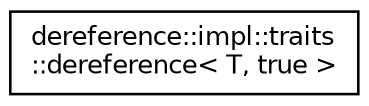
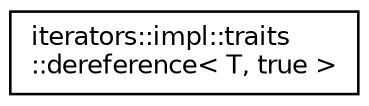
(184, 53) -> (184, 53)
